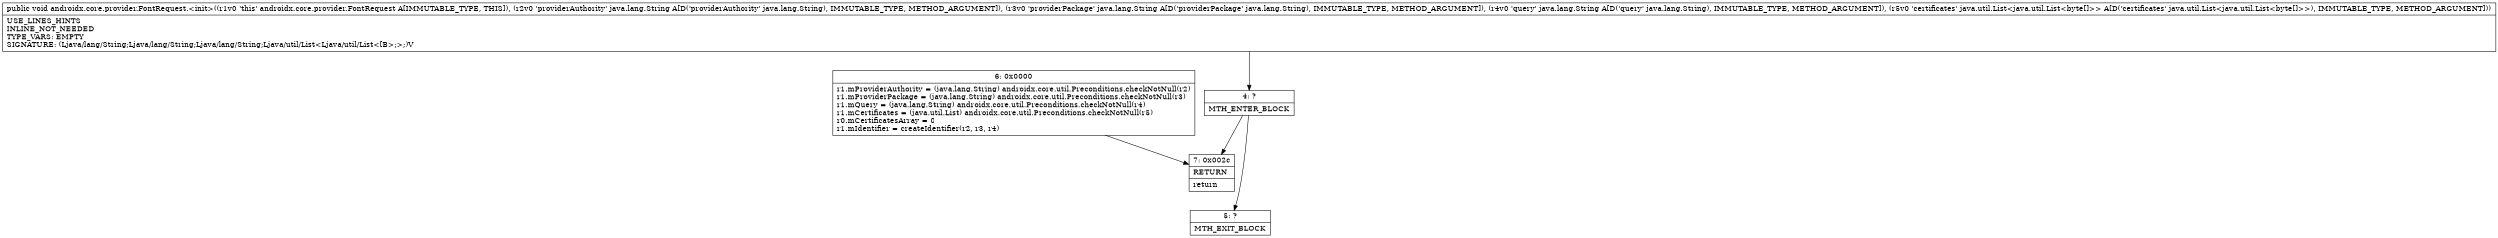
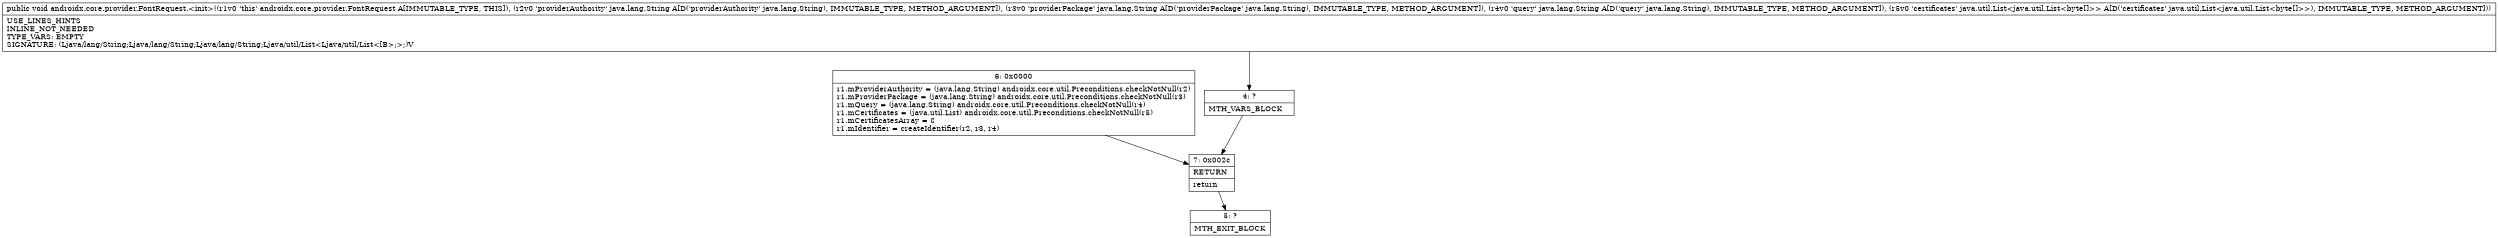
(1249, 109) -> (1246, 109)
(886, 121) -> (886, 121)
(1244, 161) -> (1221, 198)
